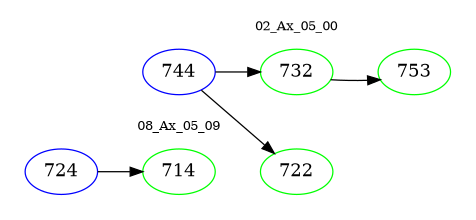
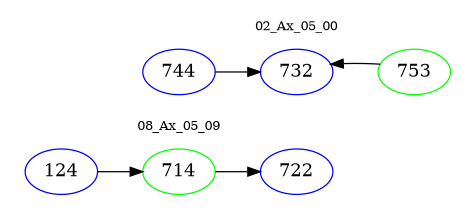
(297, 72) -> (297, 72)
(349, 80) -> (362, 63)
(239, 123) -> (232, 172)
(61, 172) -> (61, 172)
(297, 172) -> (297, 172)
